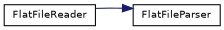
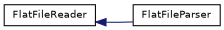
(109, 8) -> (120, 22)
